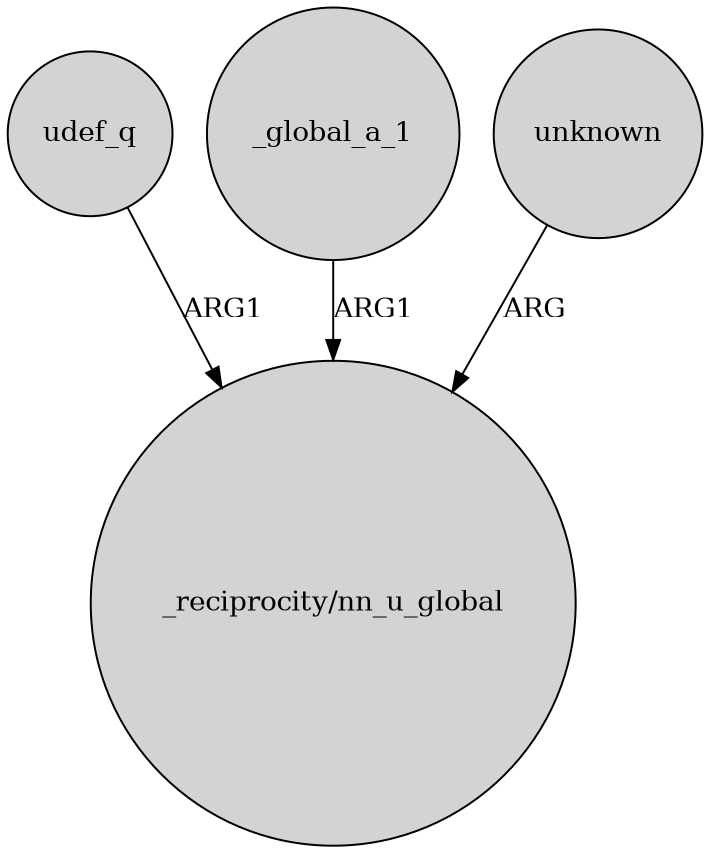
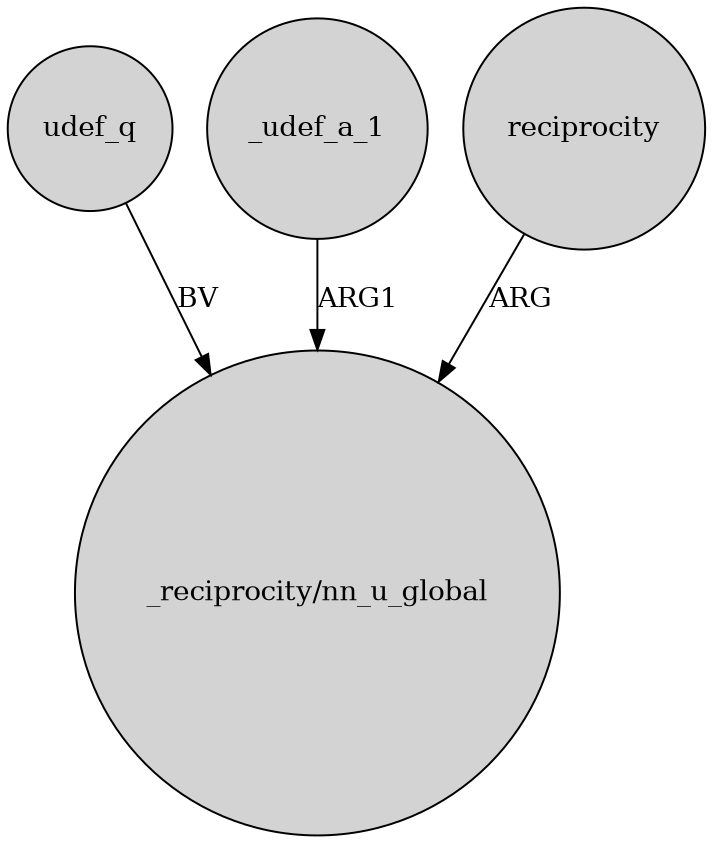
(333, 134) -> (317, 129)
(598, 134) -> (584, 129)
(224, 310) -> (198, 300)
